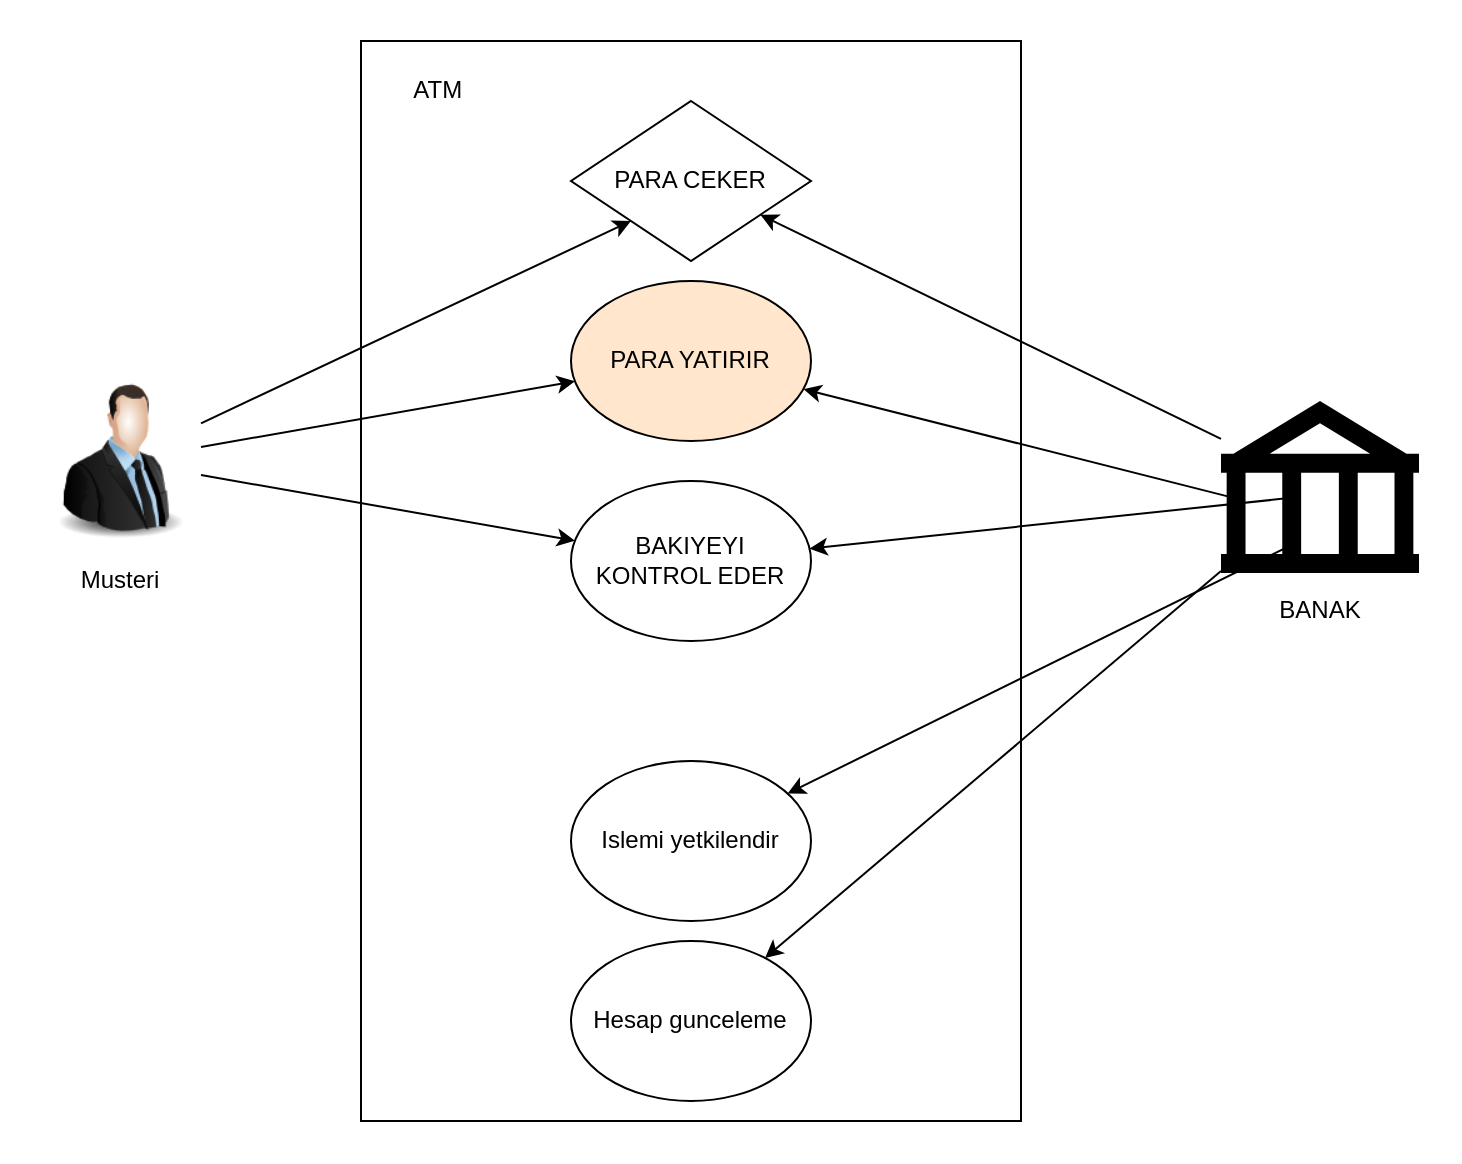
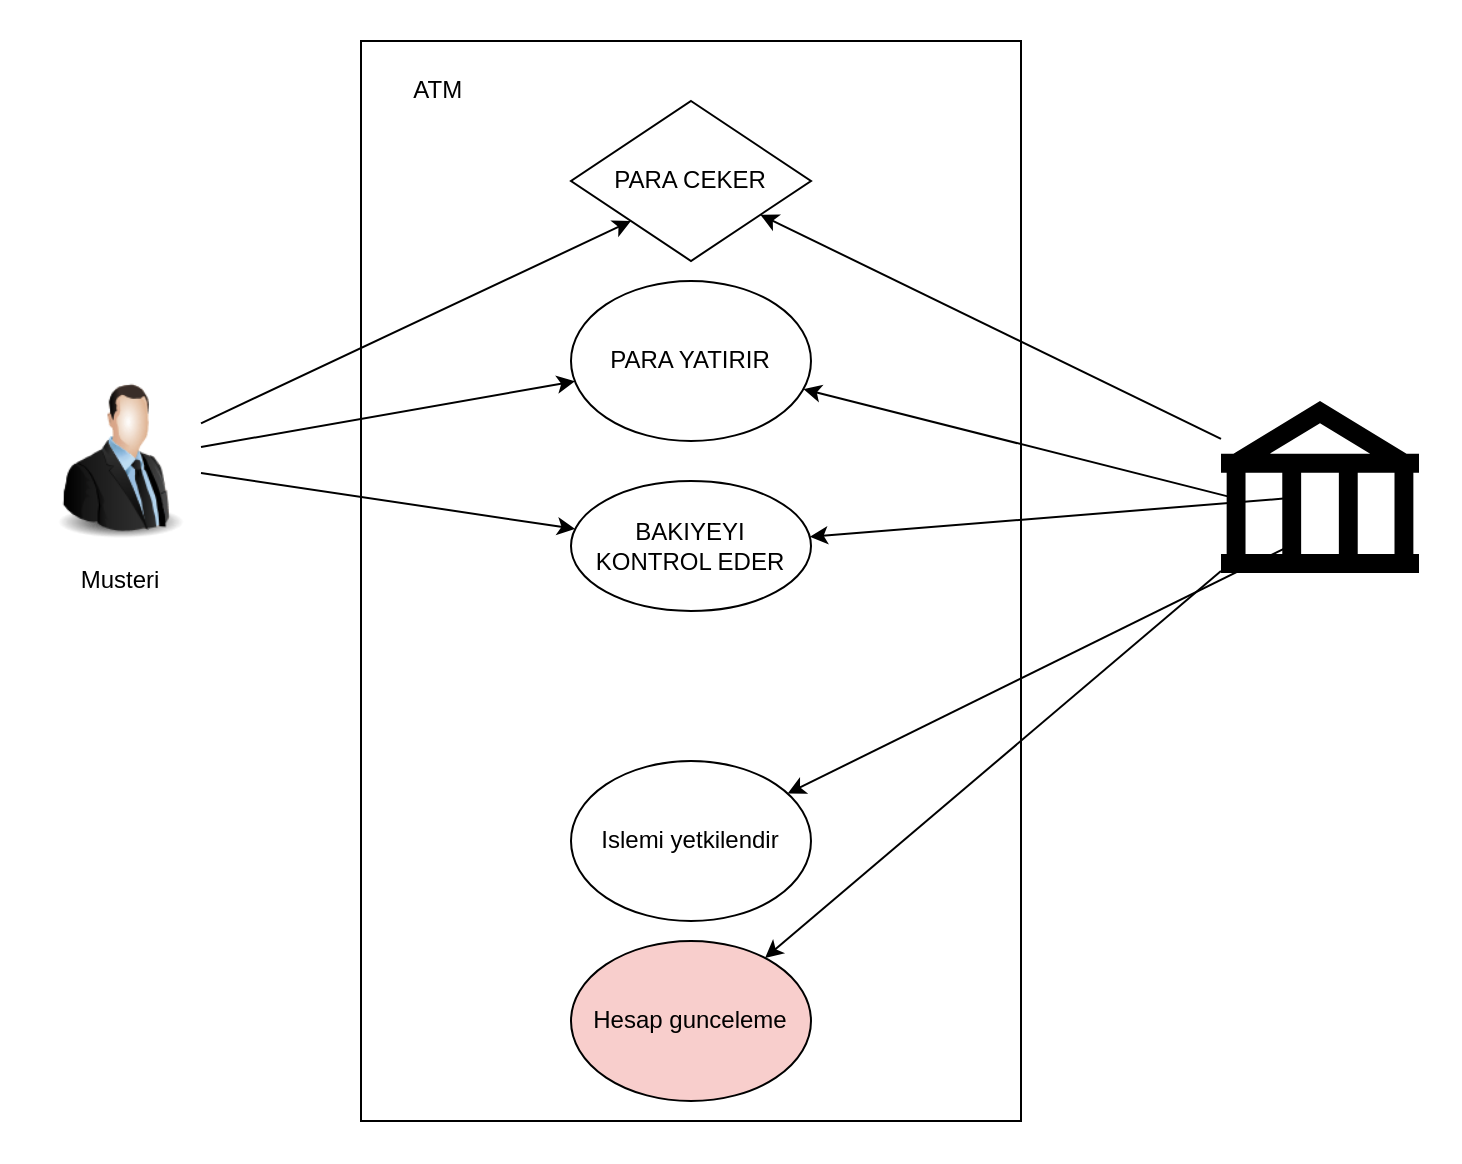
(691, 361) -> (691, 361)
(691, 561) -> (691, 546)
(1320, 611) -> none
(691, 1021) -> (691, 1021)
